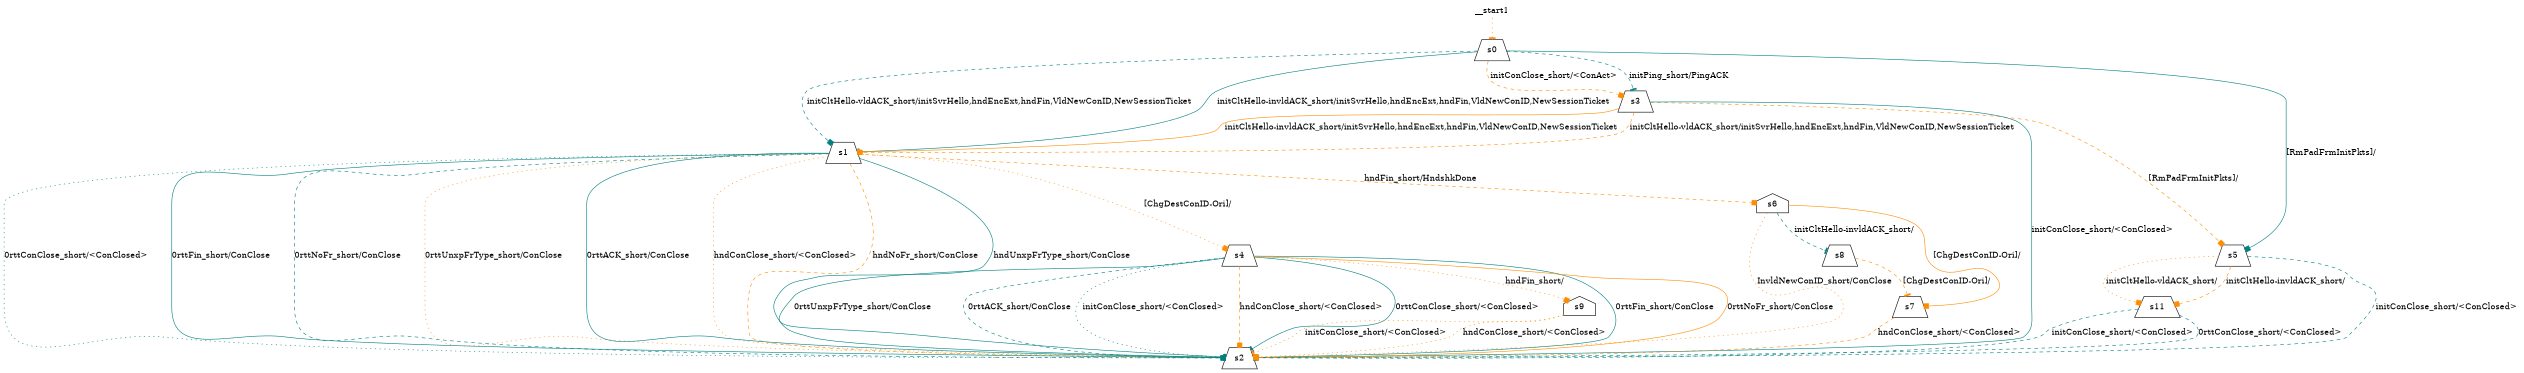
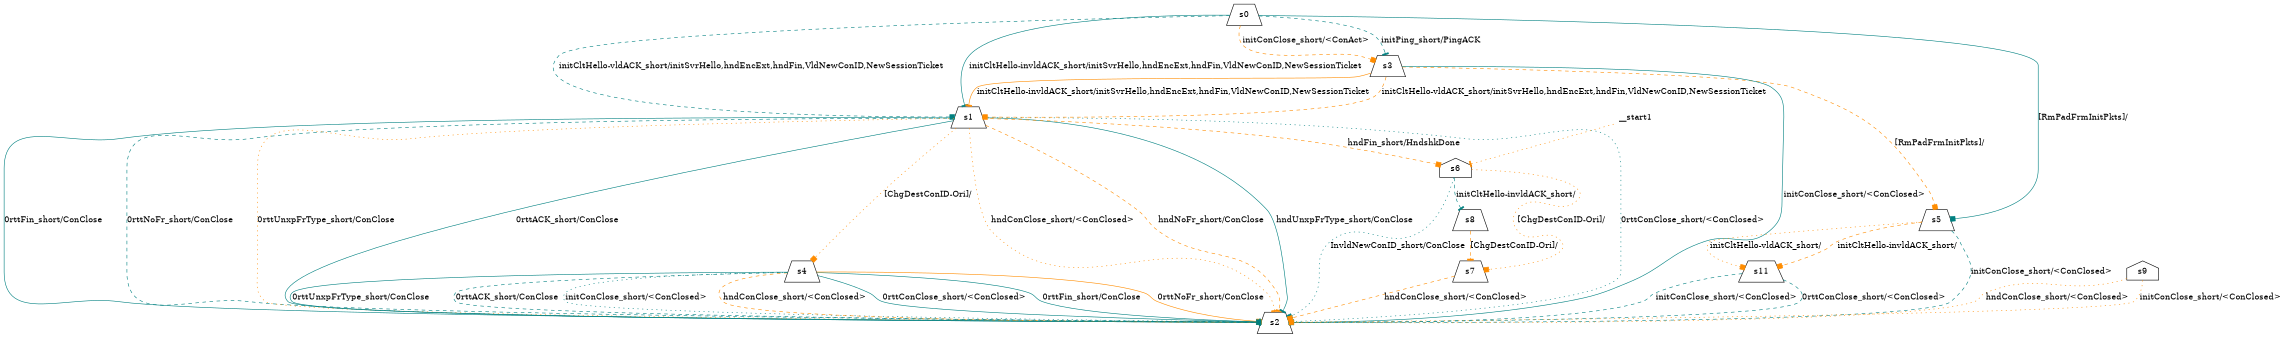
(1492, 27) -> (1543, 144)
(1926, 257) -> (1530, 202)
(1410, 269) -> none
(1664, 340) -> (1364, 233)
